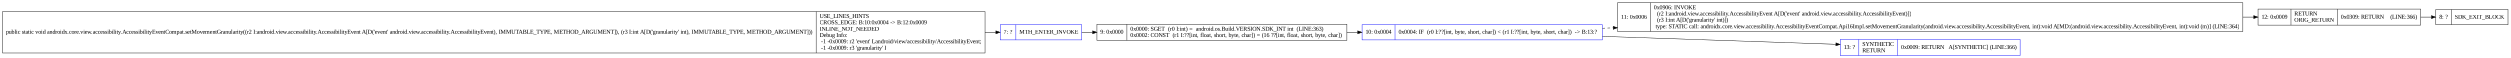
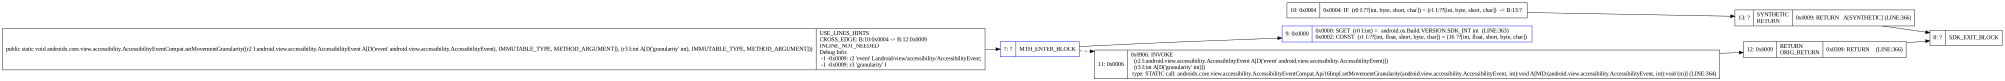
(1608, 28) -> (1085, 51)
none -> (1904, 29)
(1049, 32) -> (1048, 49)
(1222, 32) -> (1407, 34)
(1352, 32) -> none
(1482, 32) -> (1407, 10)
(1930, 48) -> (1825, 18)
